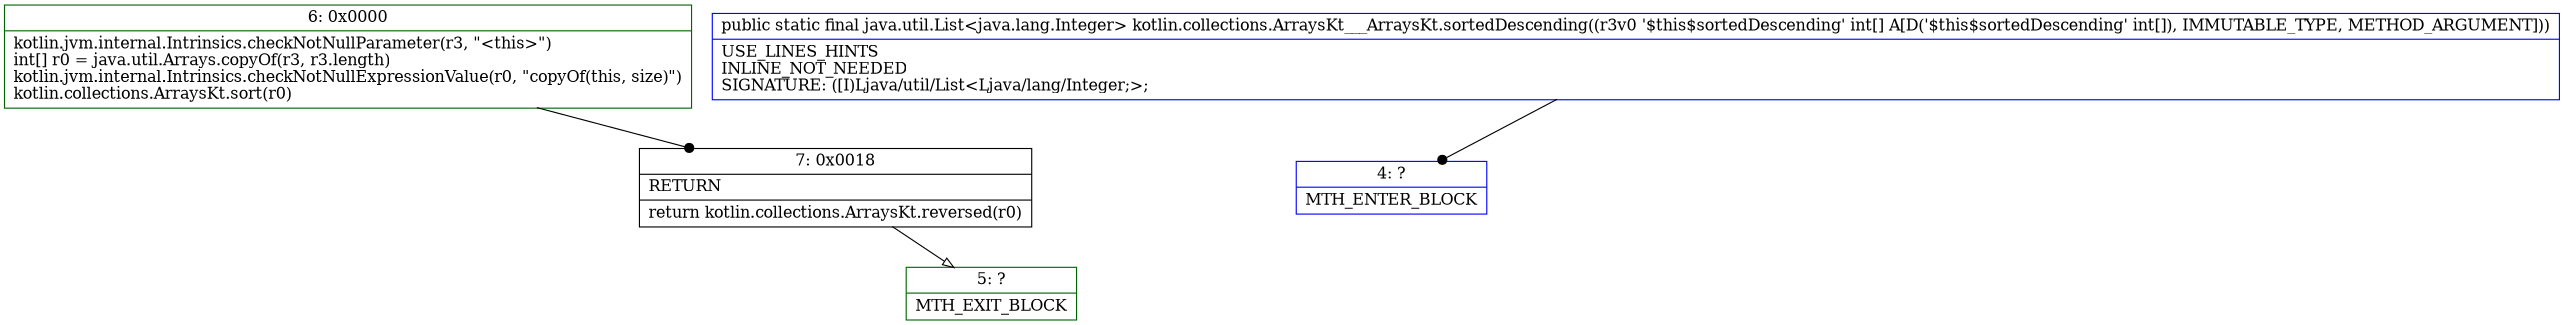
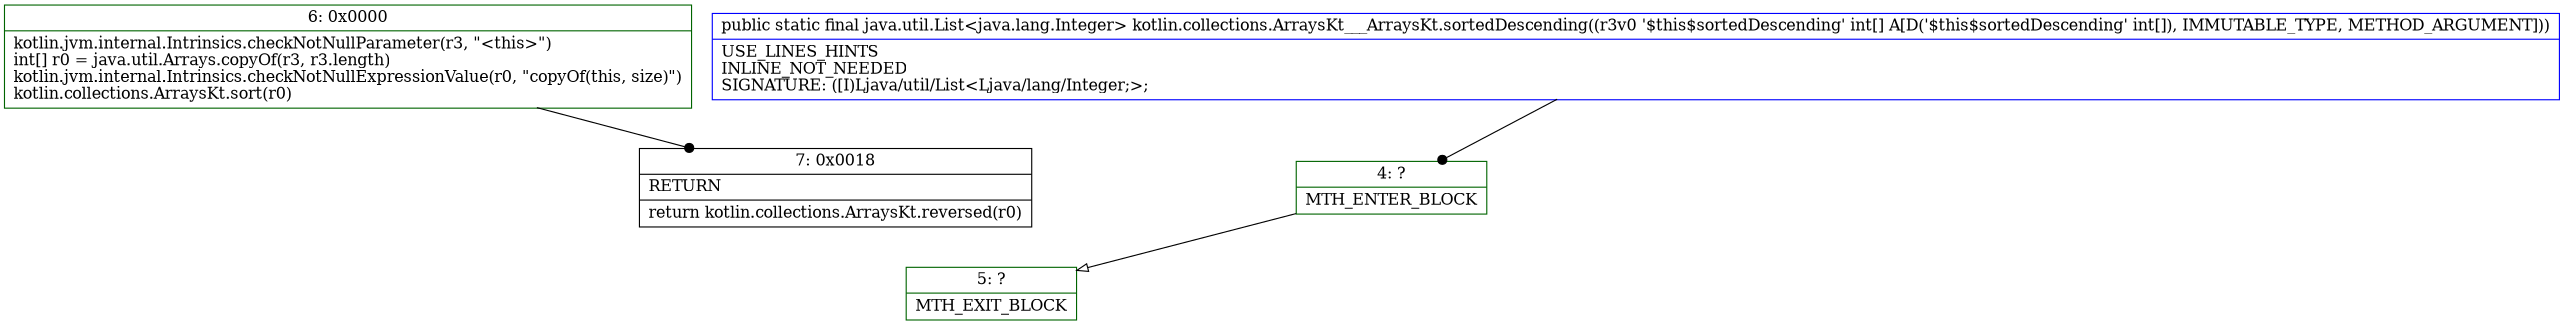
(1392, 188) -> (1392, 188)
(918, 244) -> (1192, 241)
